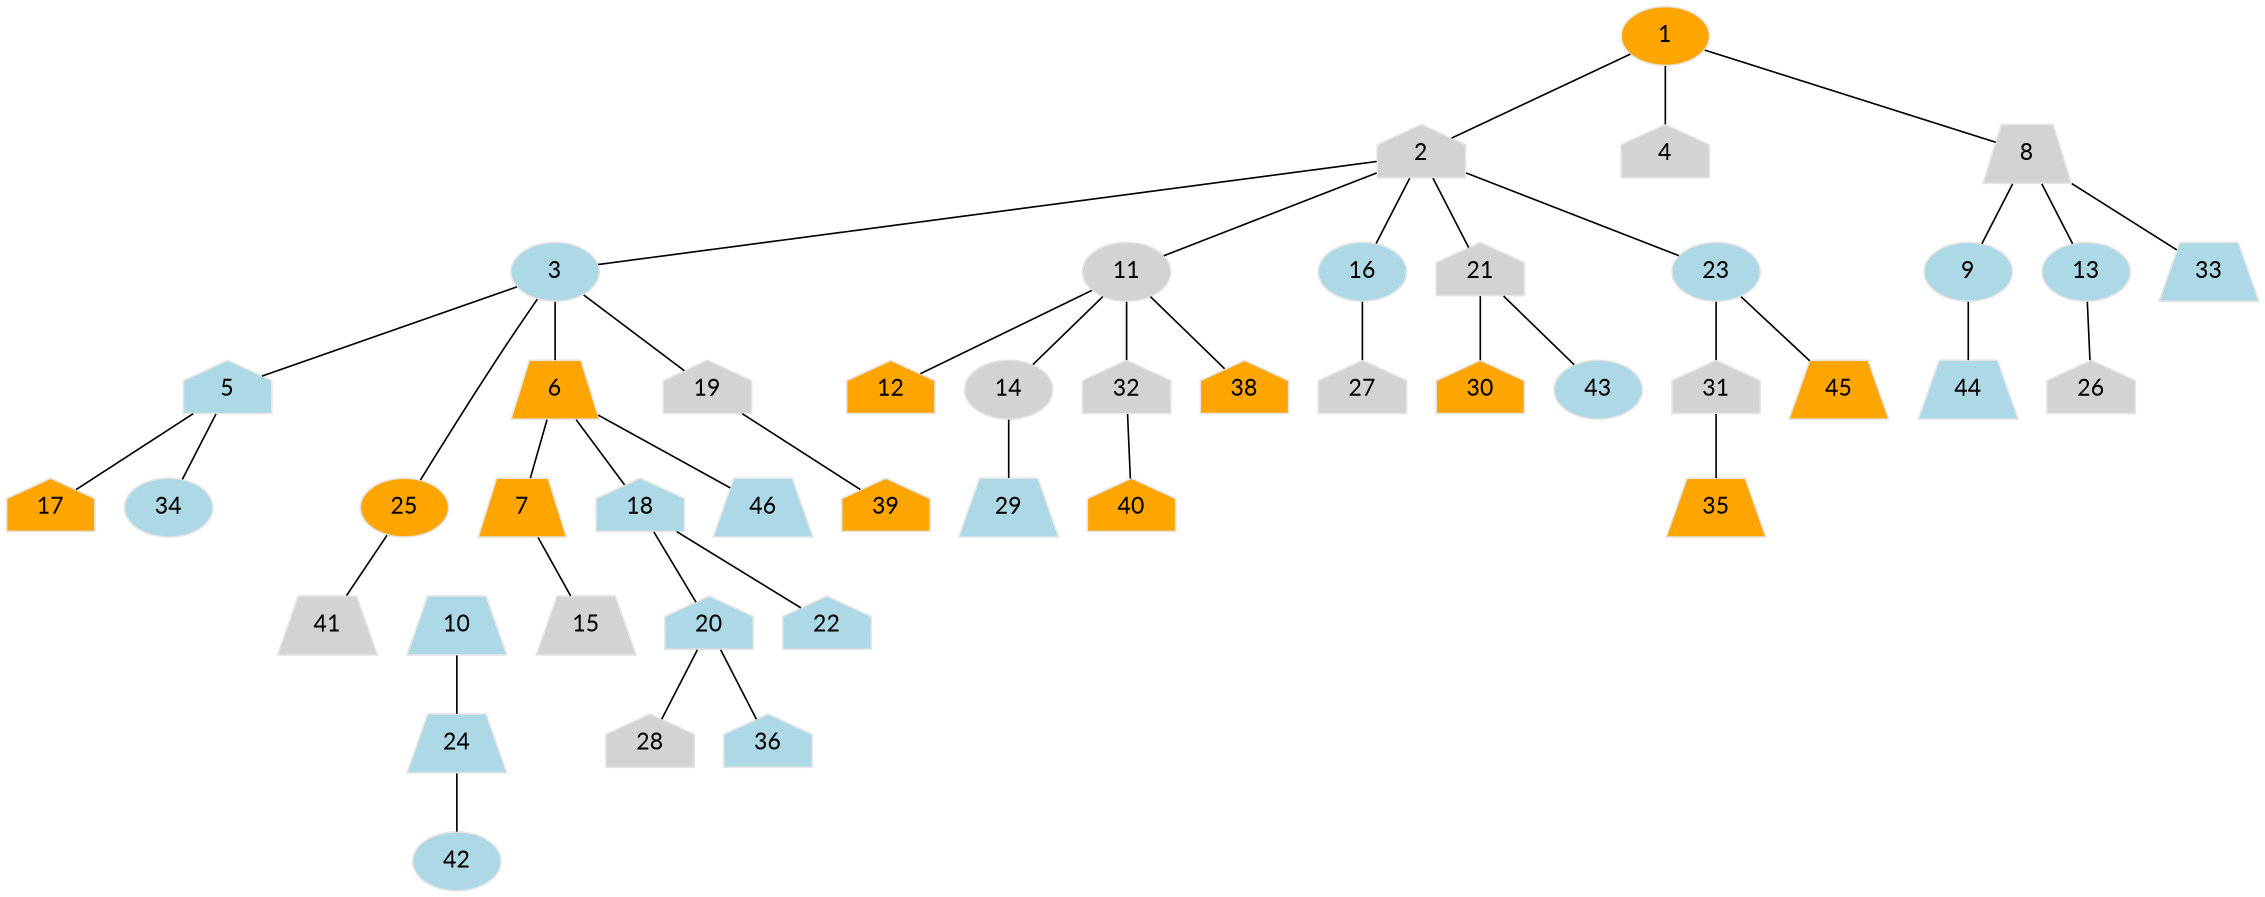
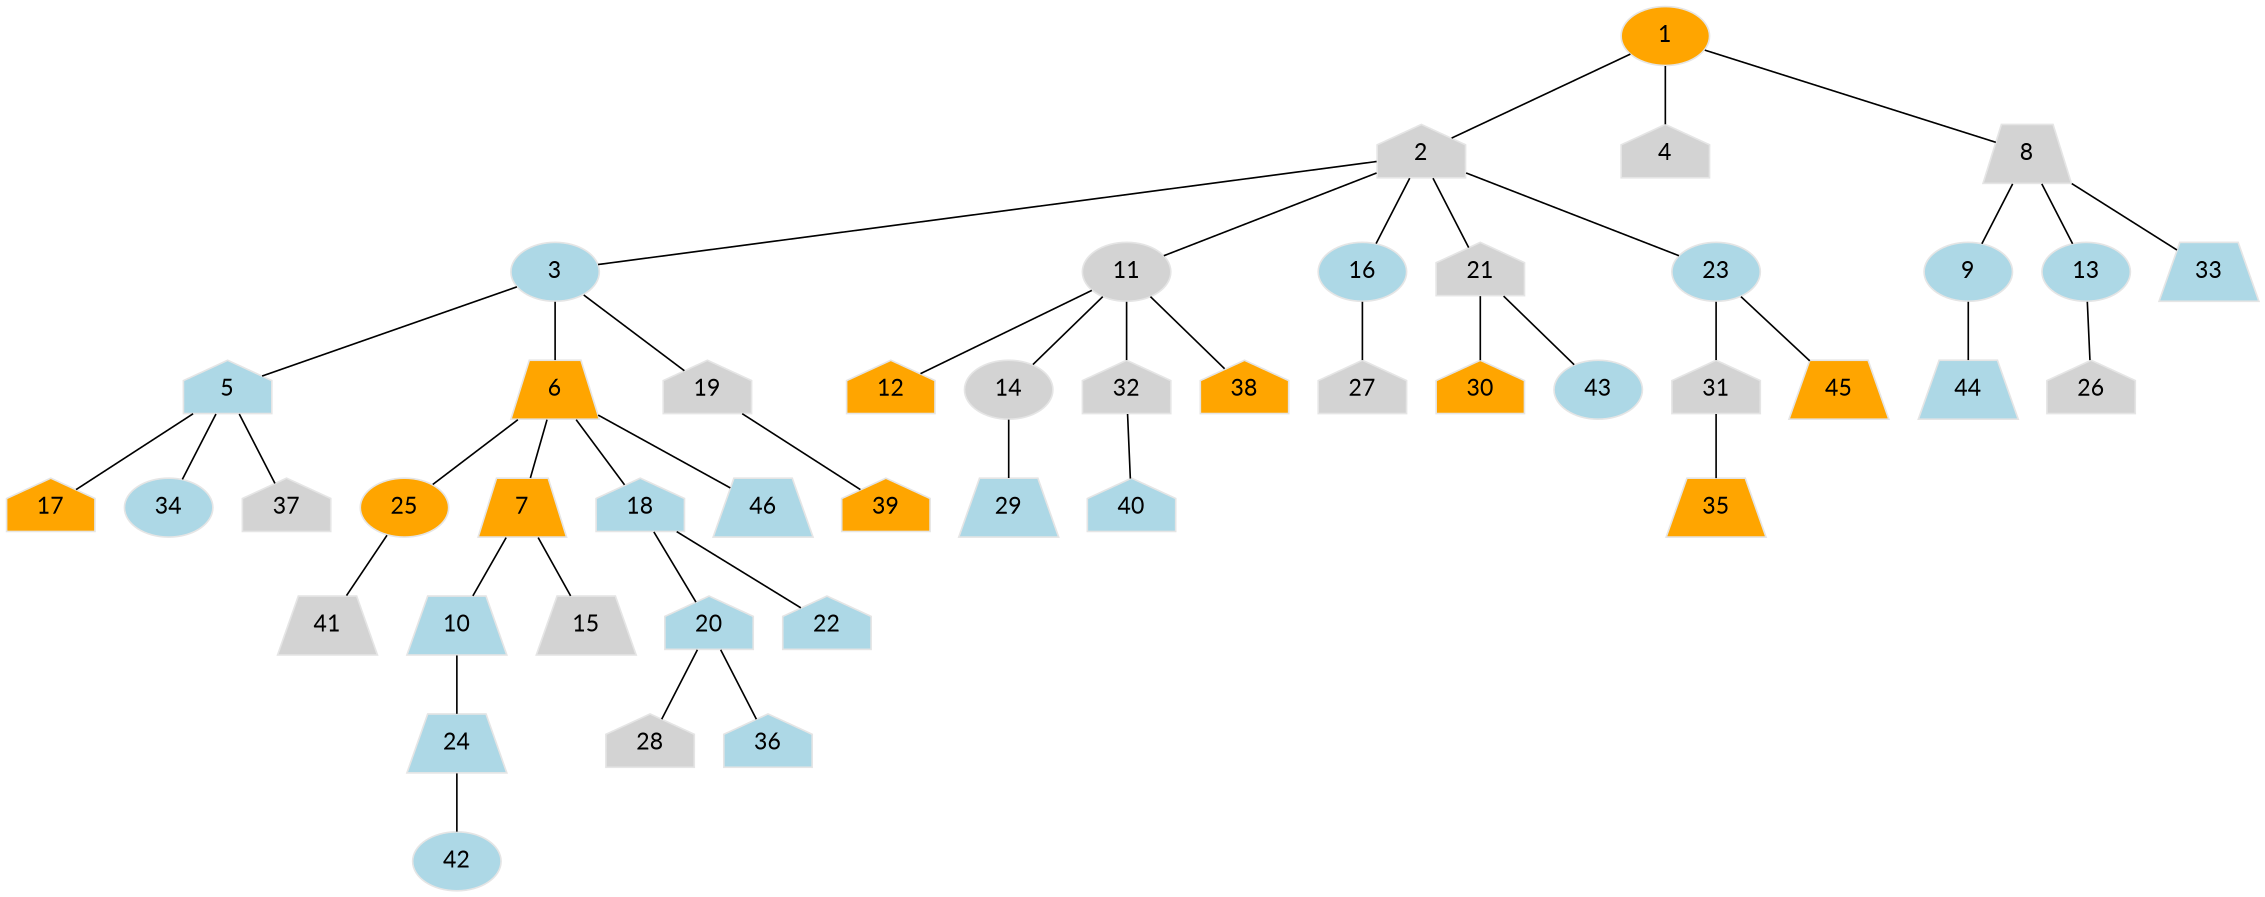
(478, 389) -> (475, 452)
none -> (287, 508)
(1132, 508) -> (1132, 508)
none -> (490, 567)
